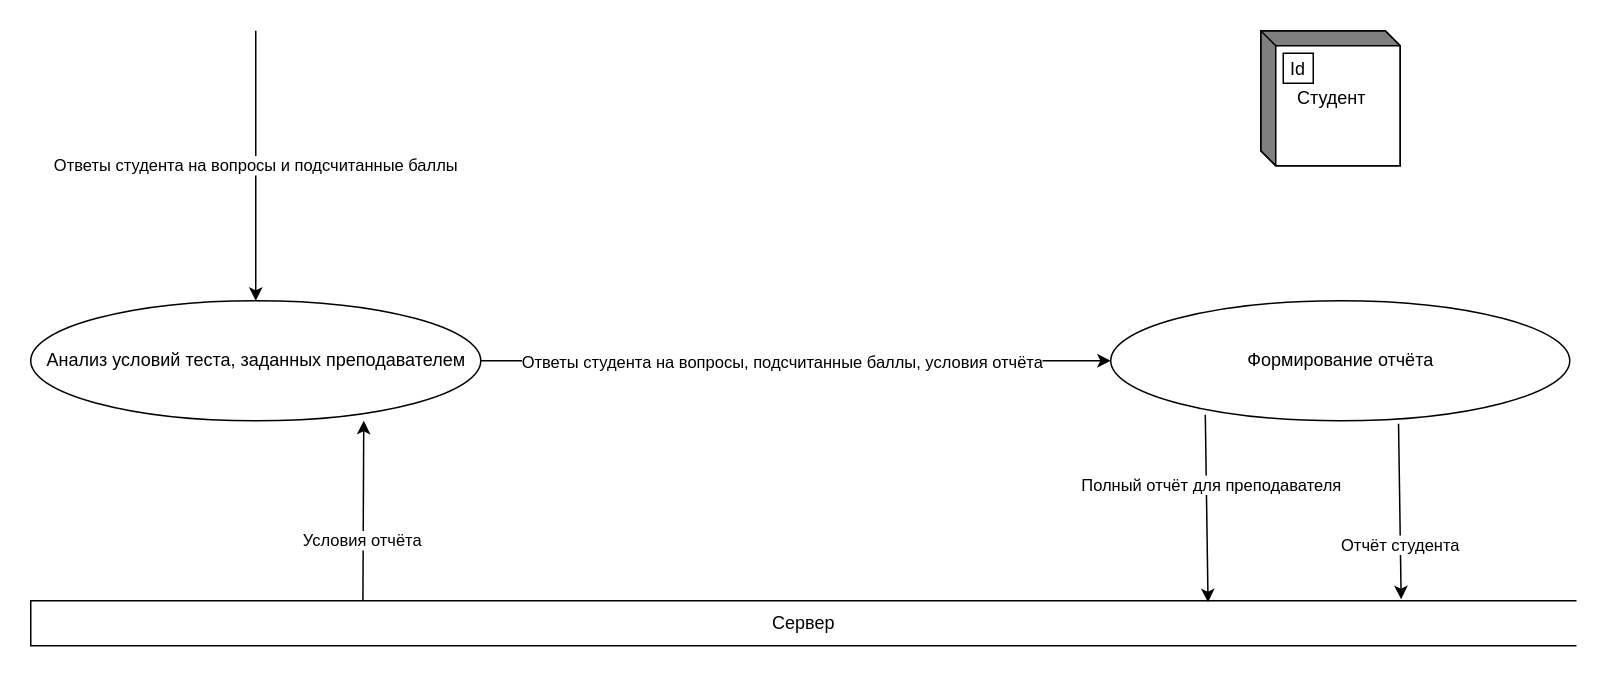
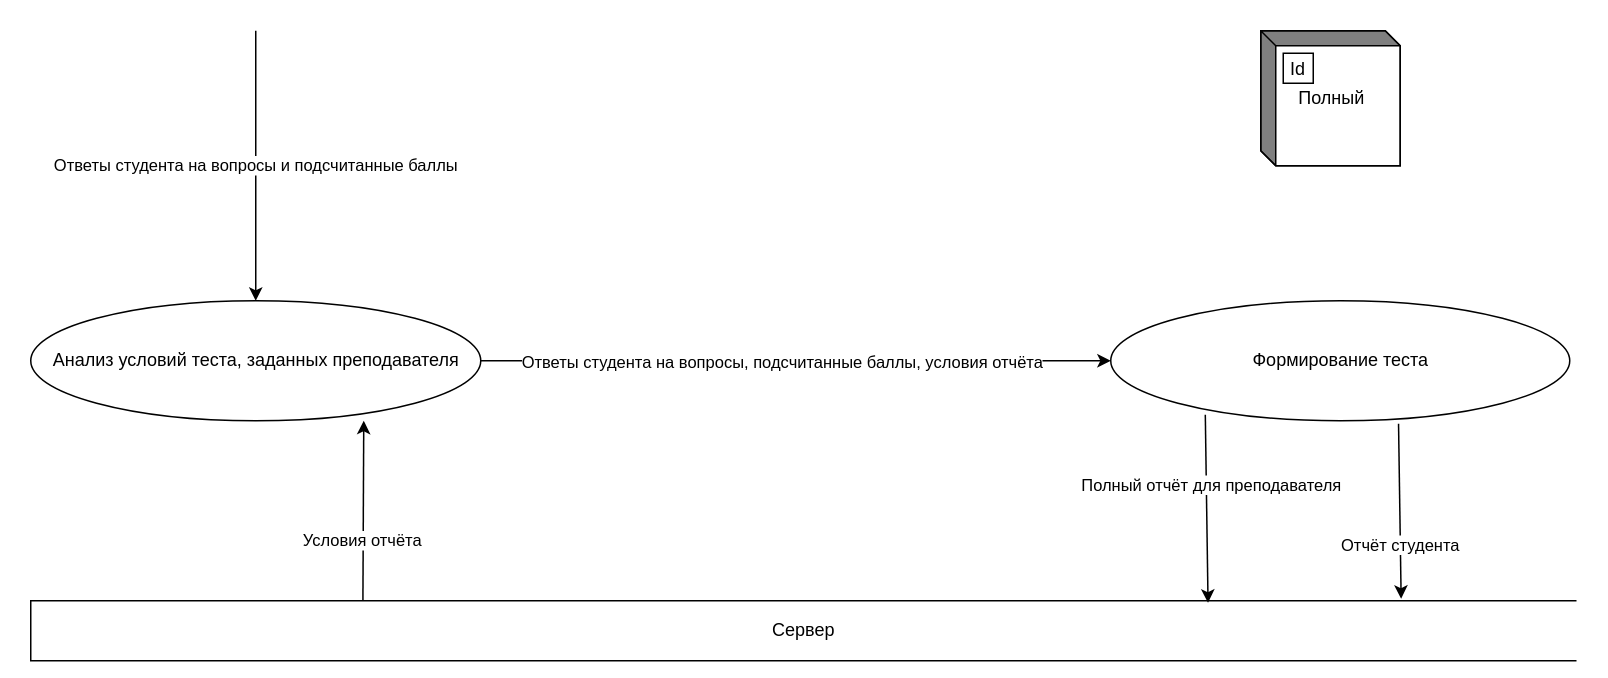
(1332, 98) -> (1332, 98)
(257, 361) -> (257, 361)
(1341, 361) -> (1341, 361)
(803, 623) -> (803, 631)
